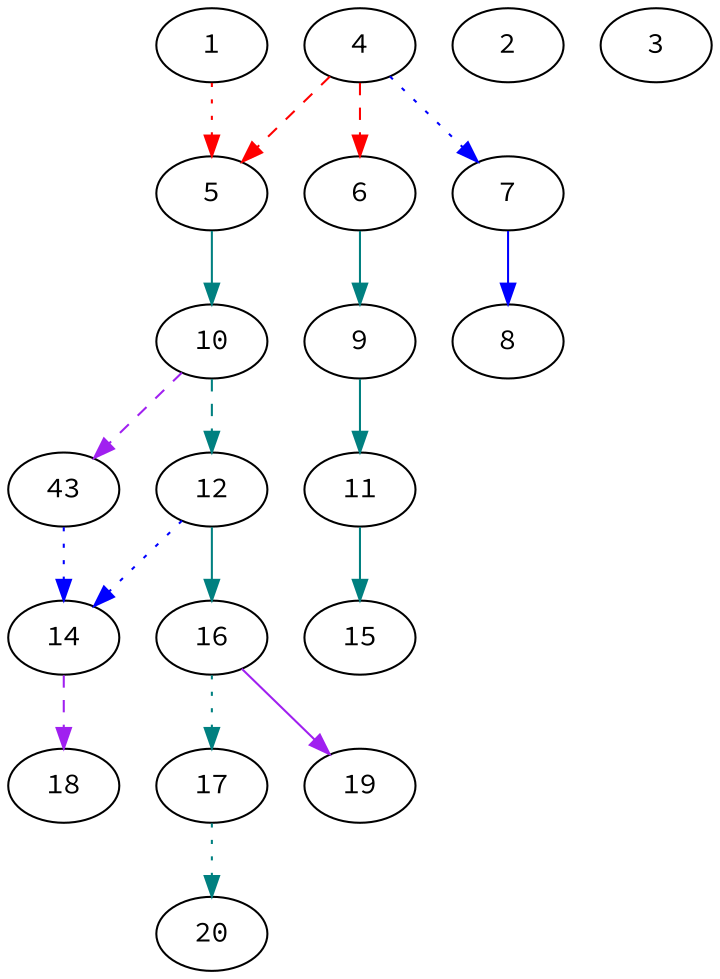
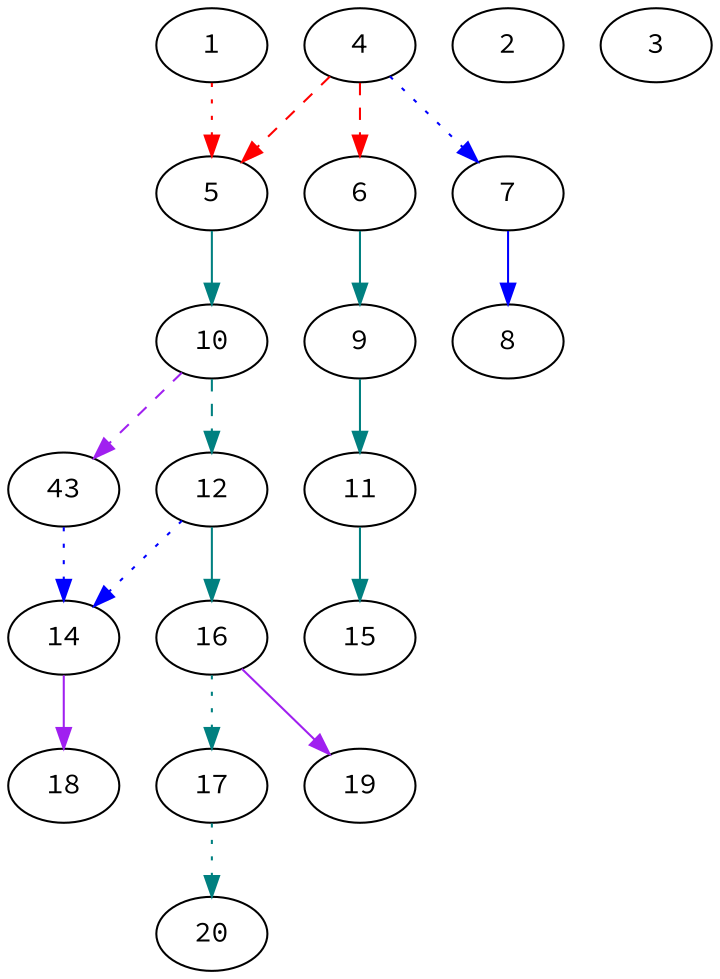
(64, 702) -> (64, 702)
